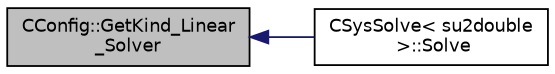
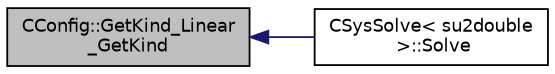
(128, 37) -> (128, 37)
